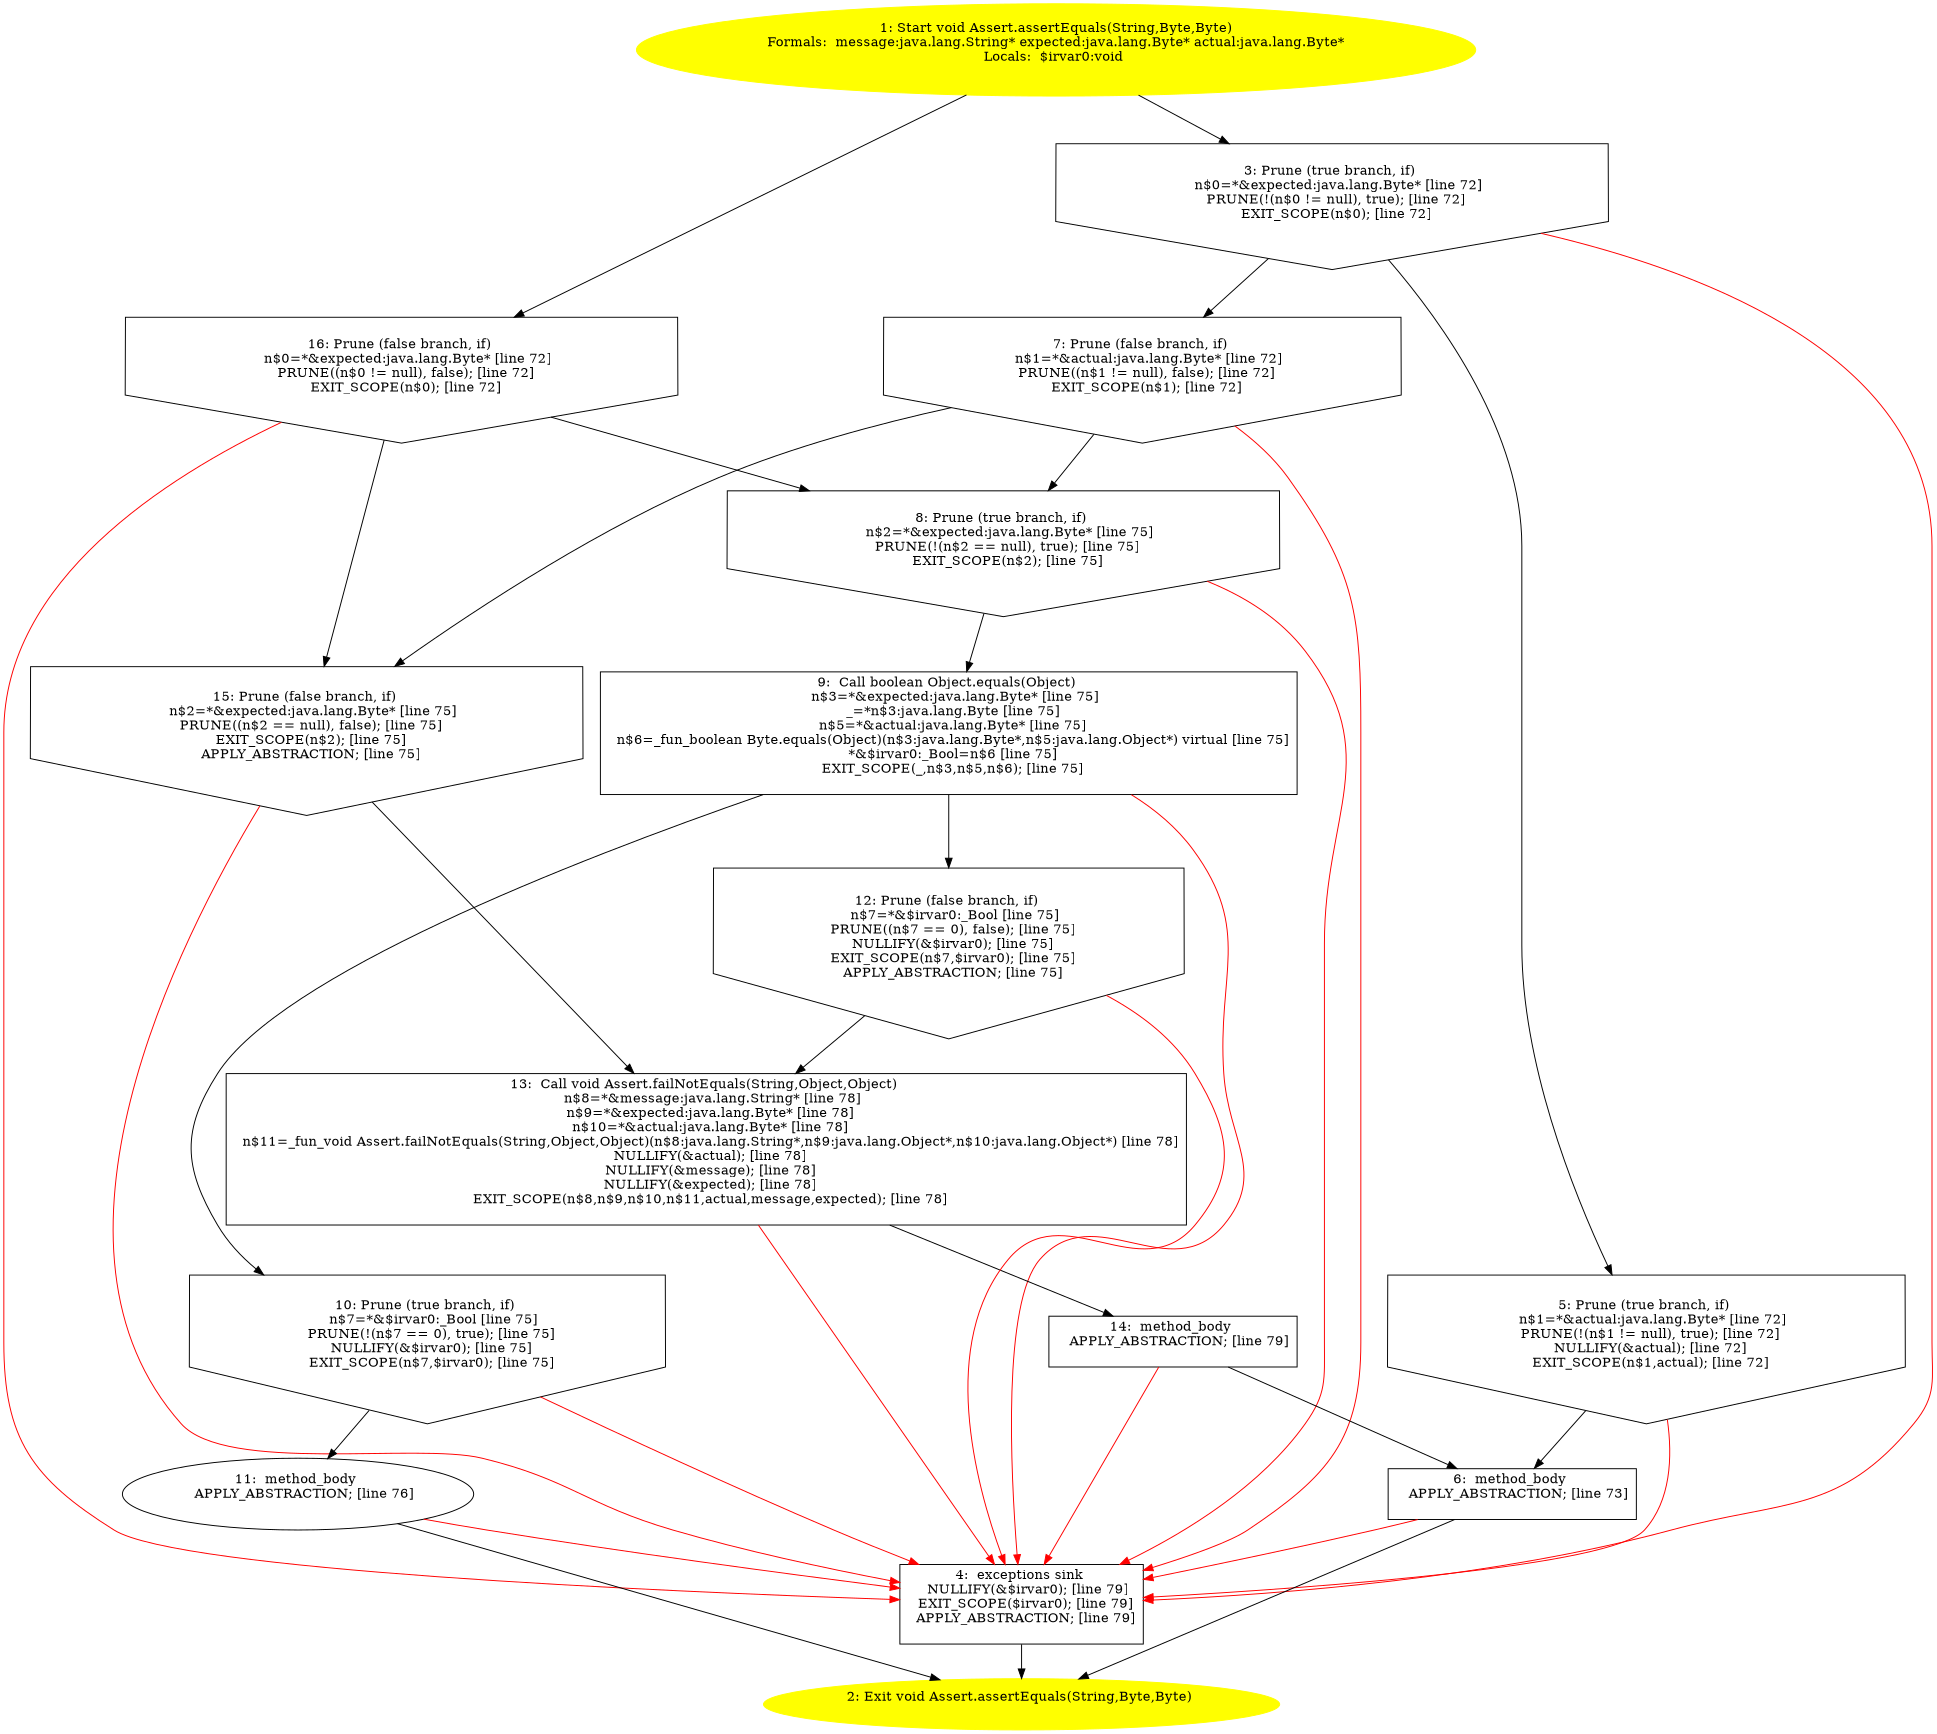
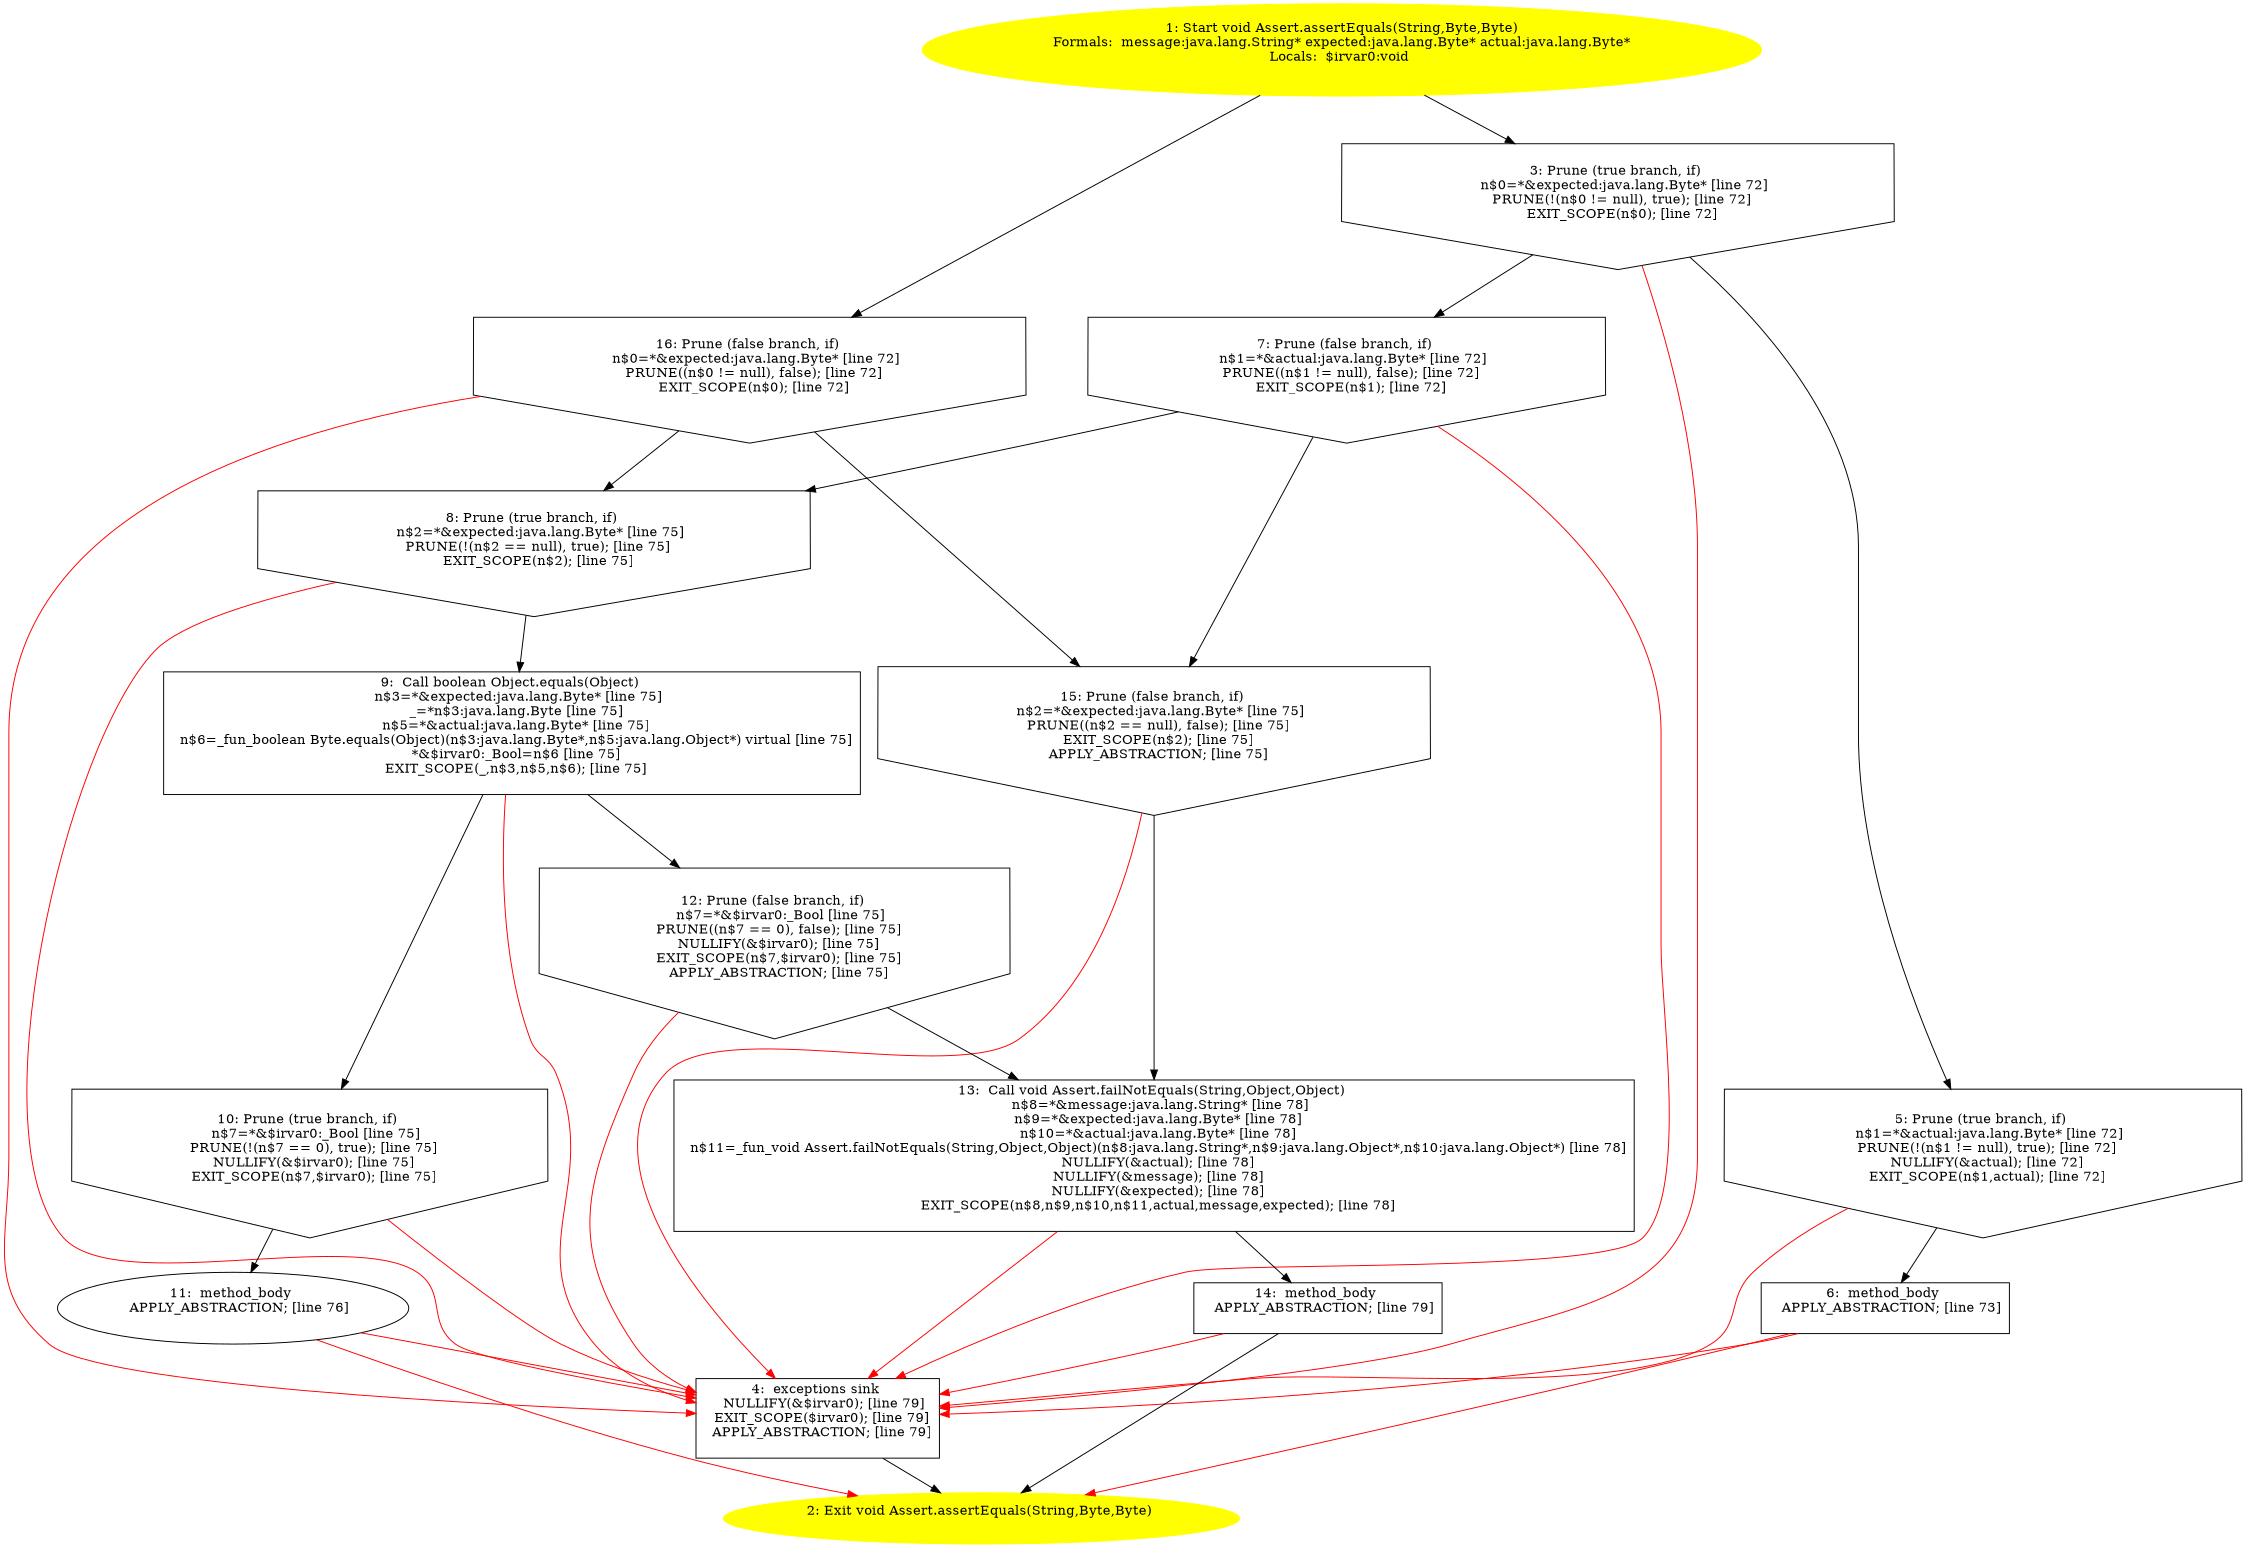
(1338, 1416) -> (1154, 1411)
(664, 1600) -> (579, 1427)
(1262, 1601) -> (1443, 1415)
